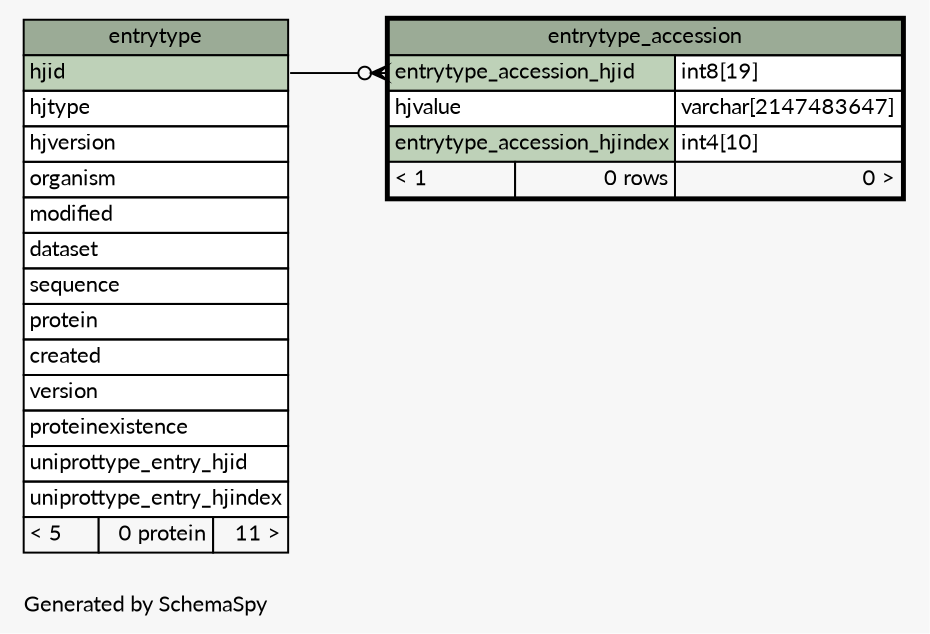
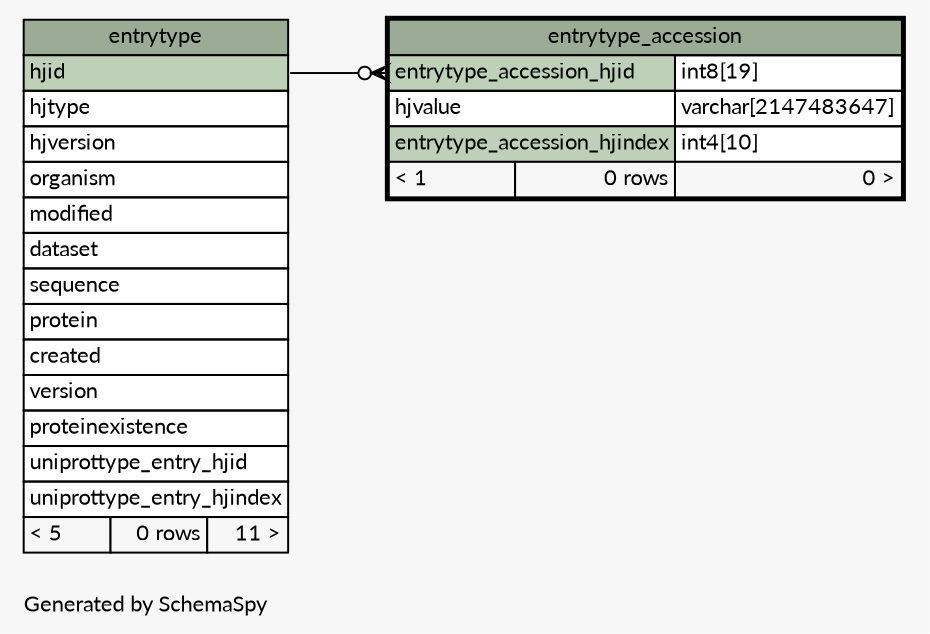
(163, 534) -> (169, 534)
